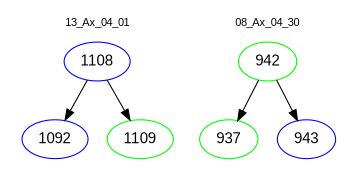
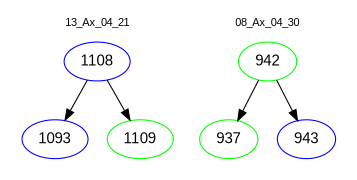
(98, 23) -> (98, 23)
(55, 139) -> (55, 139)
